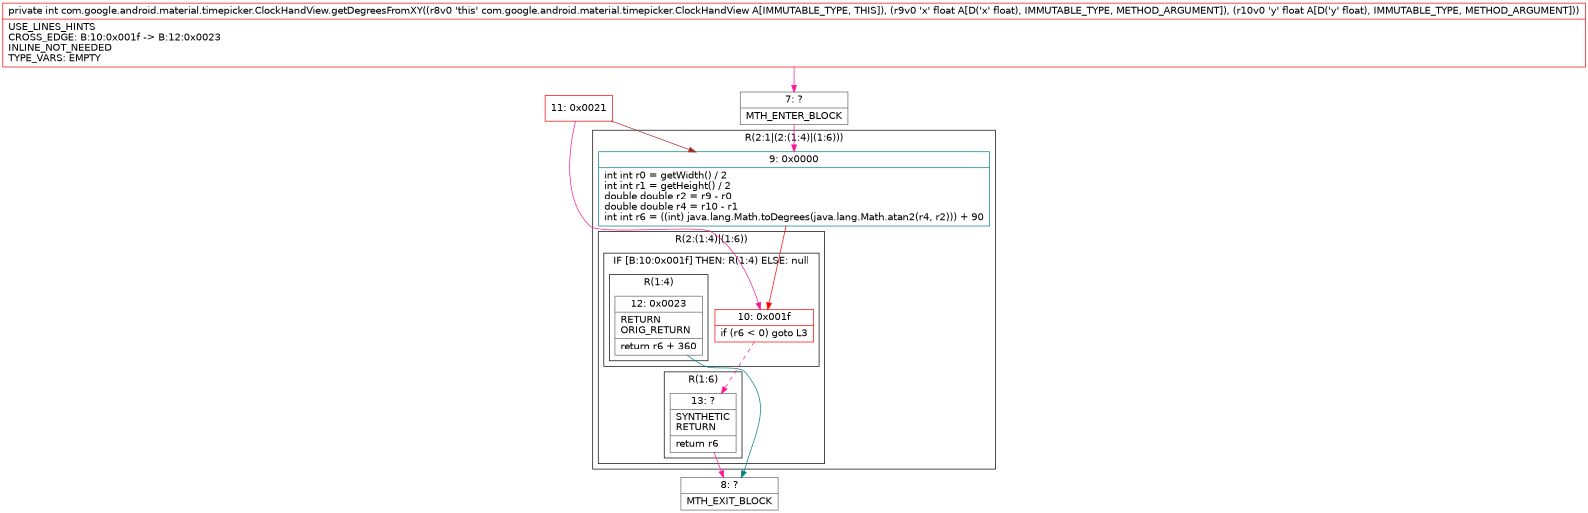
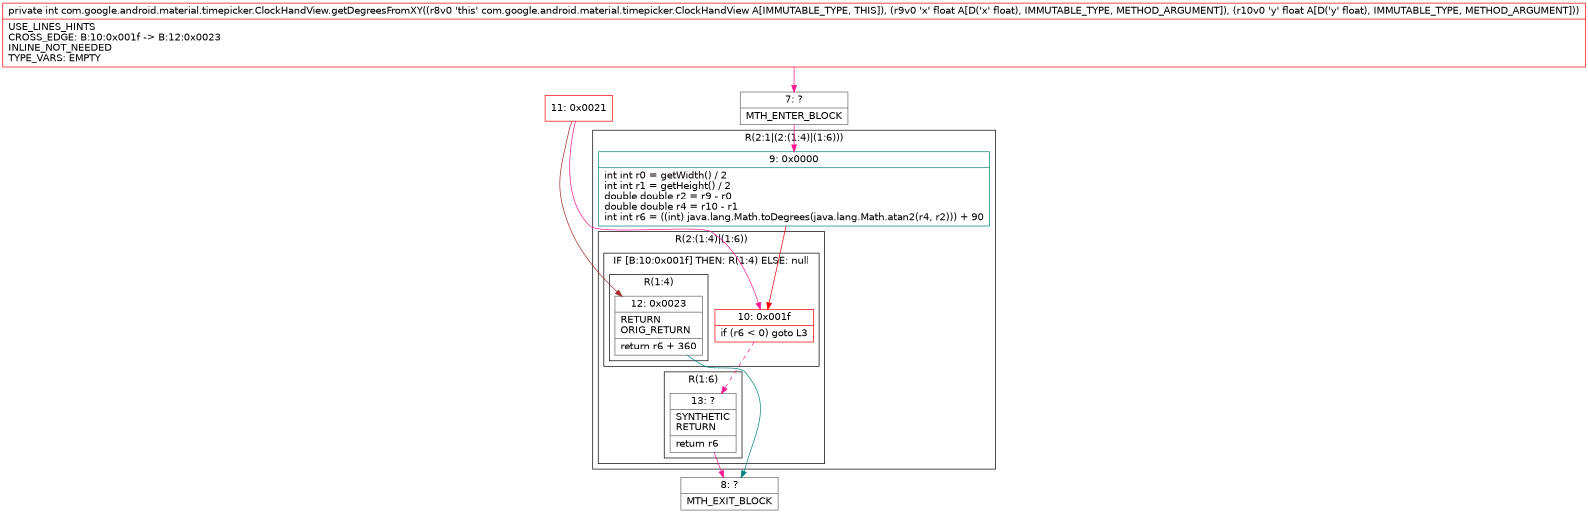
(650, 135) -> (565, 214)
